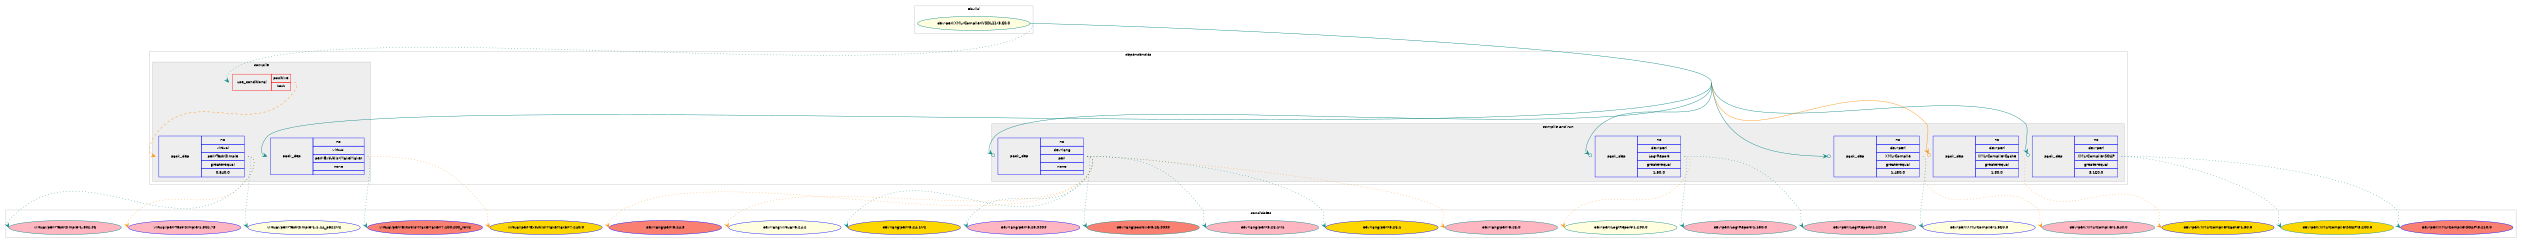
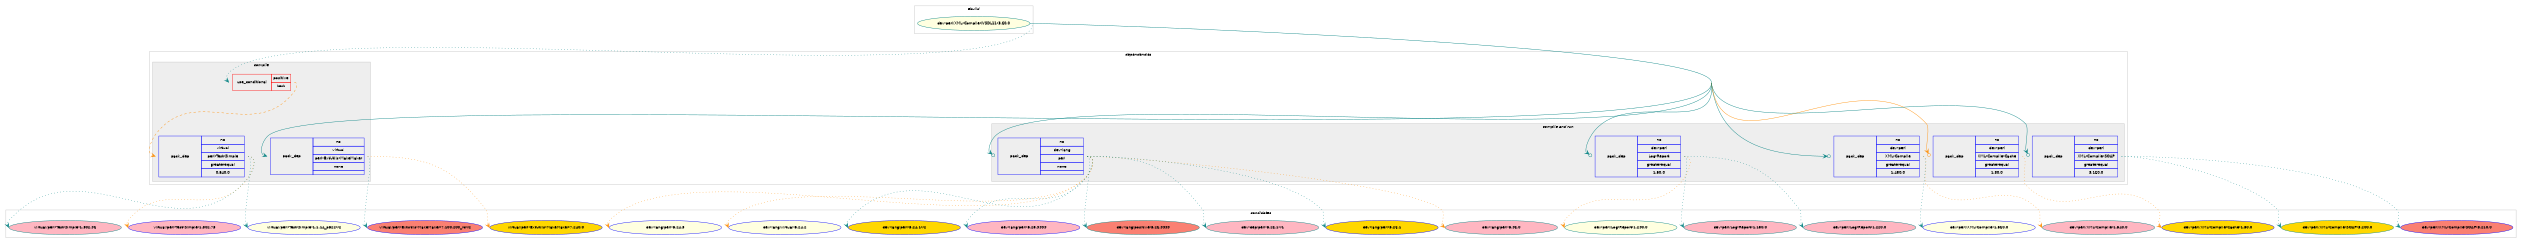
(665, 228) -> (665, 228)
(1263, 228) -> (1263, 228)
(1501, 228) -> (1501, 228)
